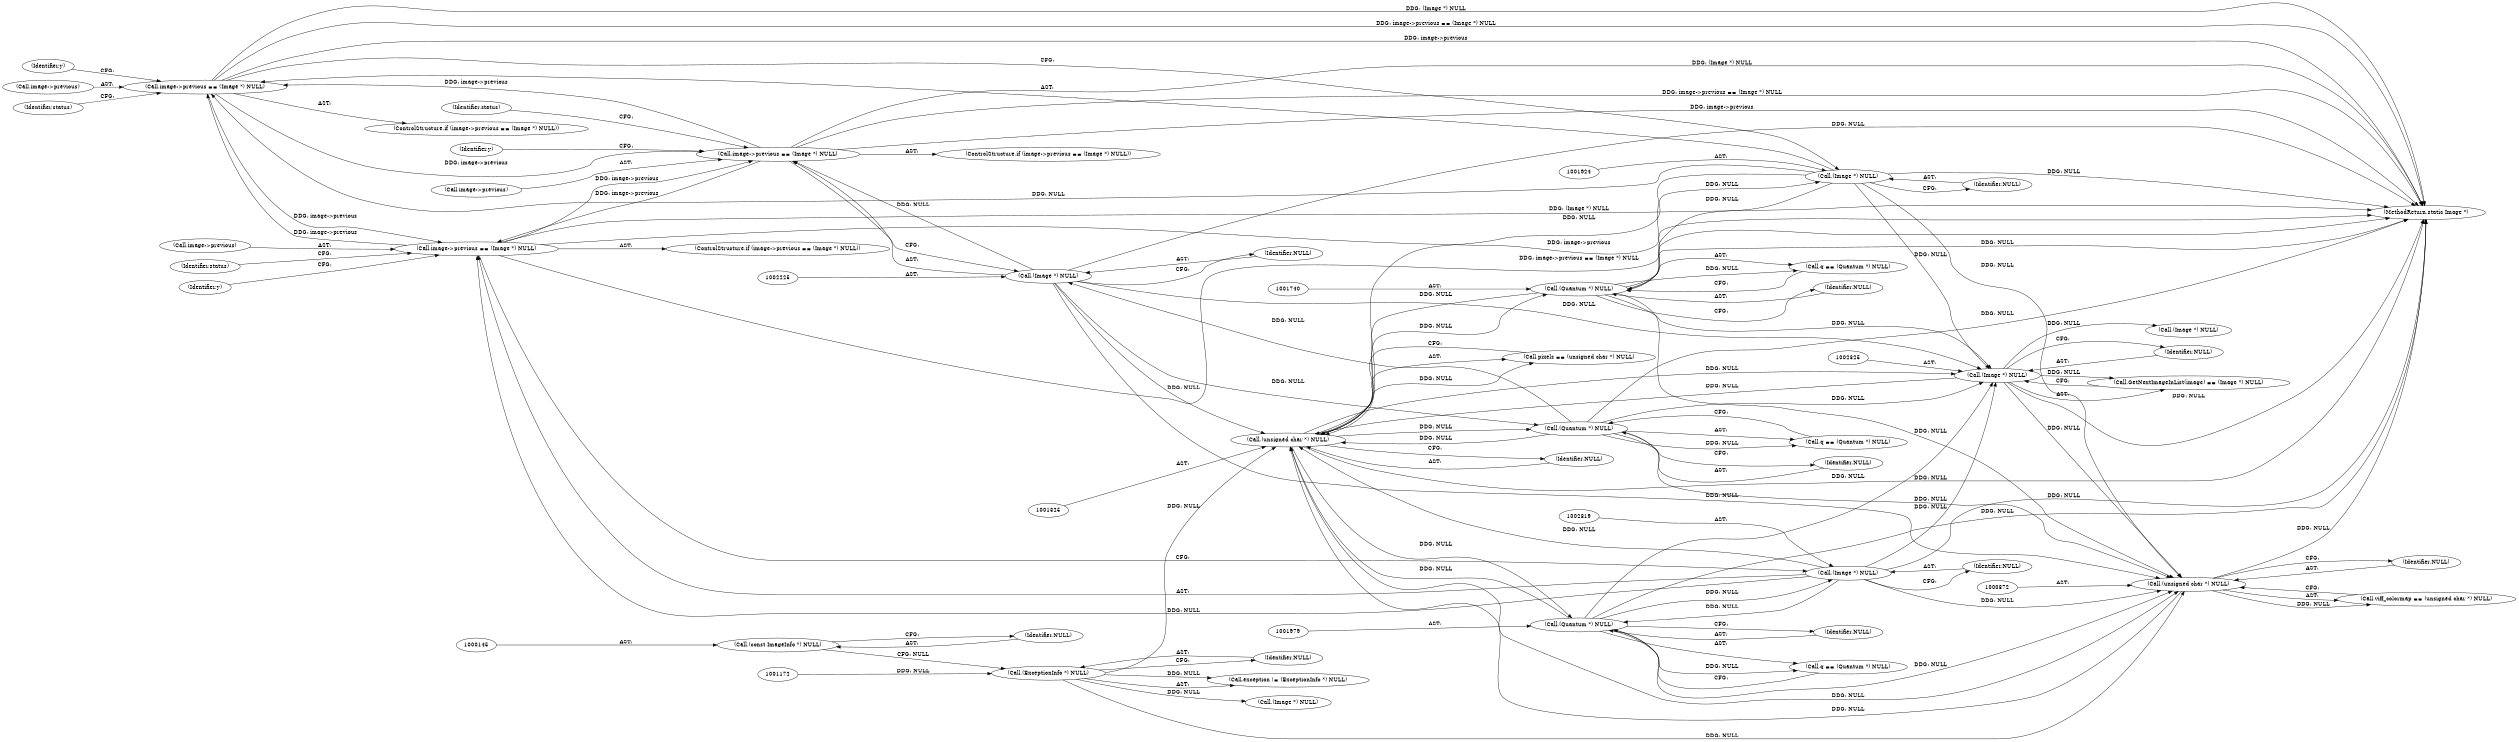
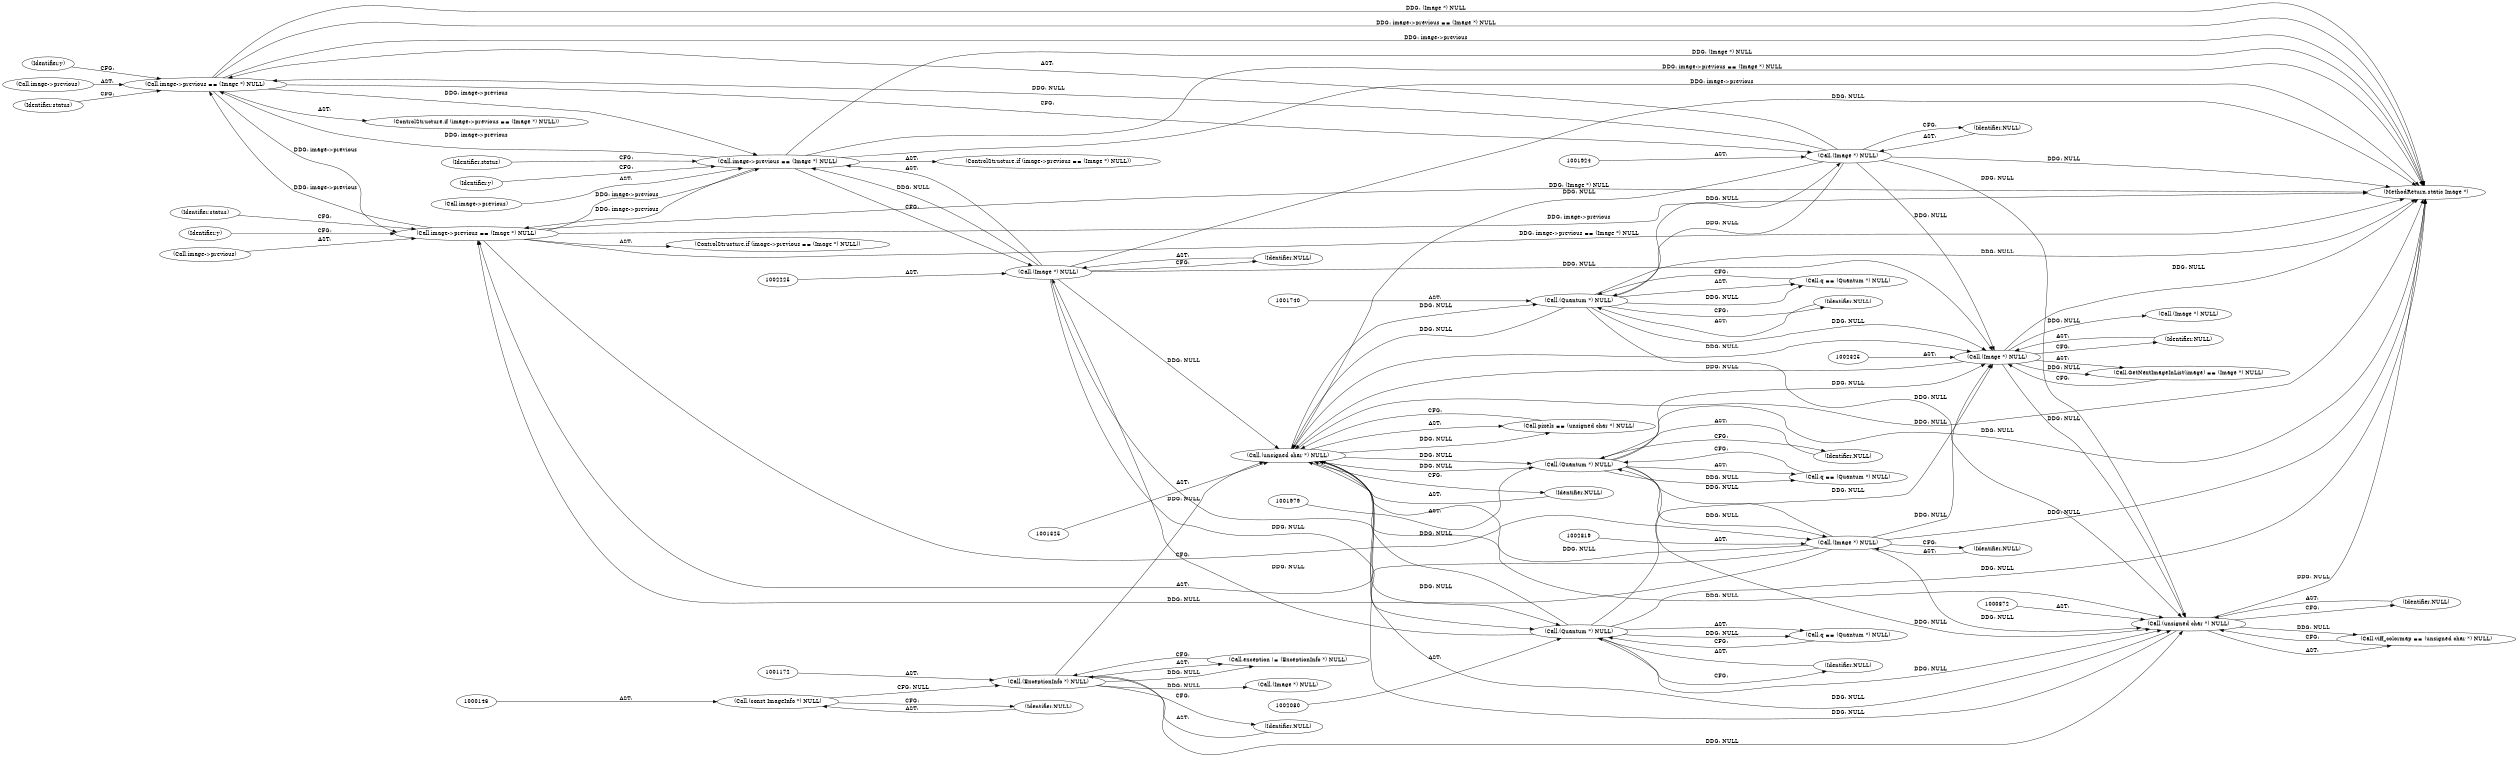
(476, 645) -> (476, 702)
none -> (1142, 662)
(913, 671) -> (913, 674)
none -> (1288, 706)
